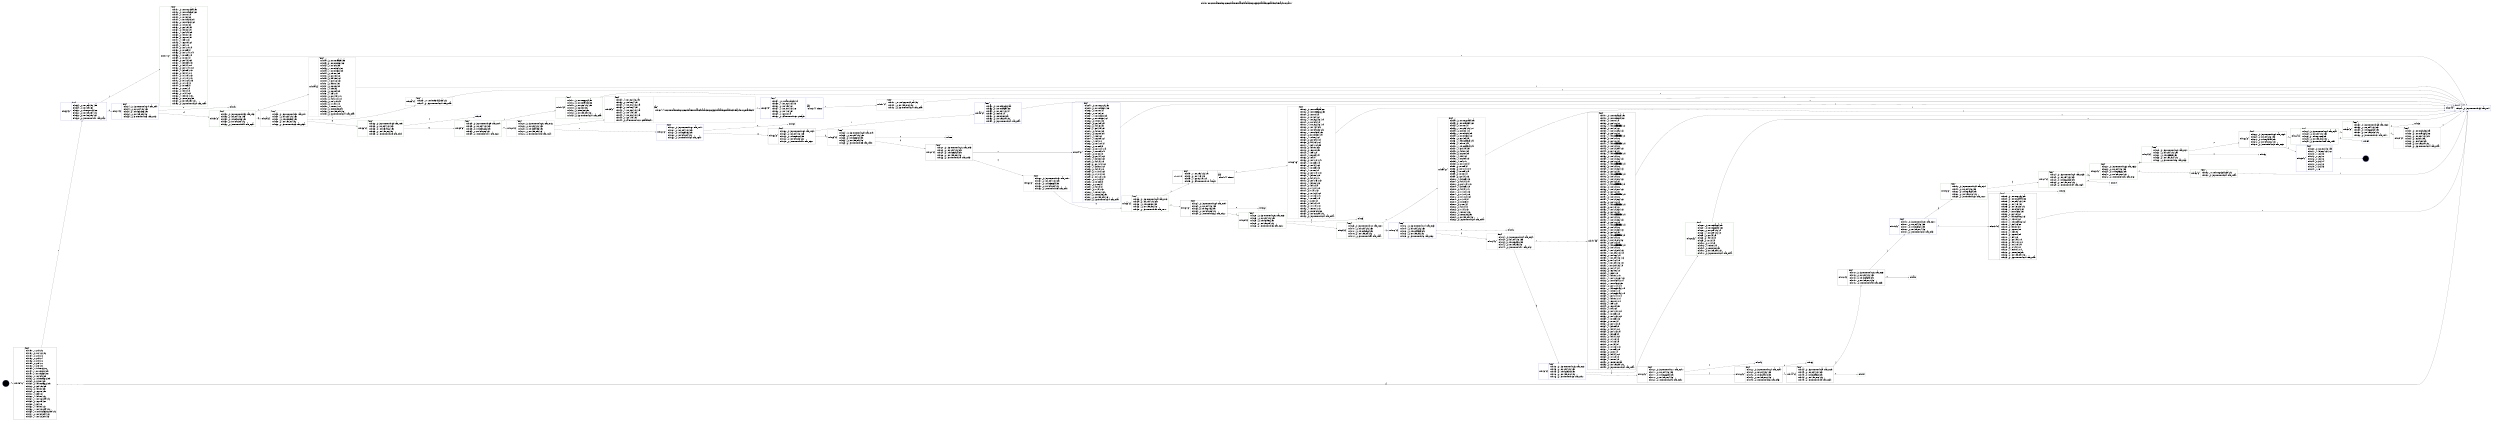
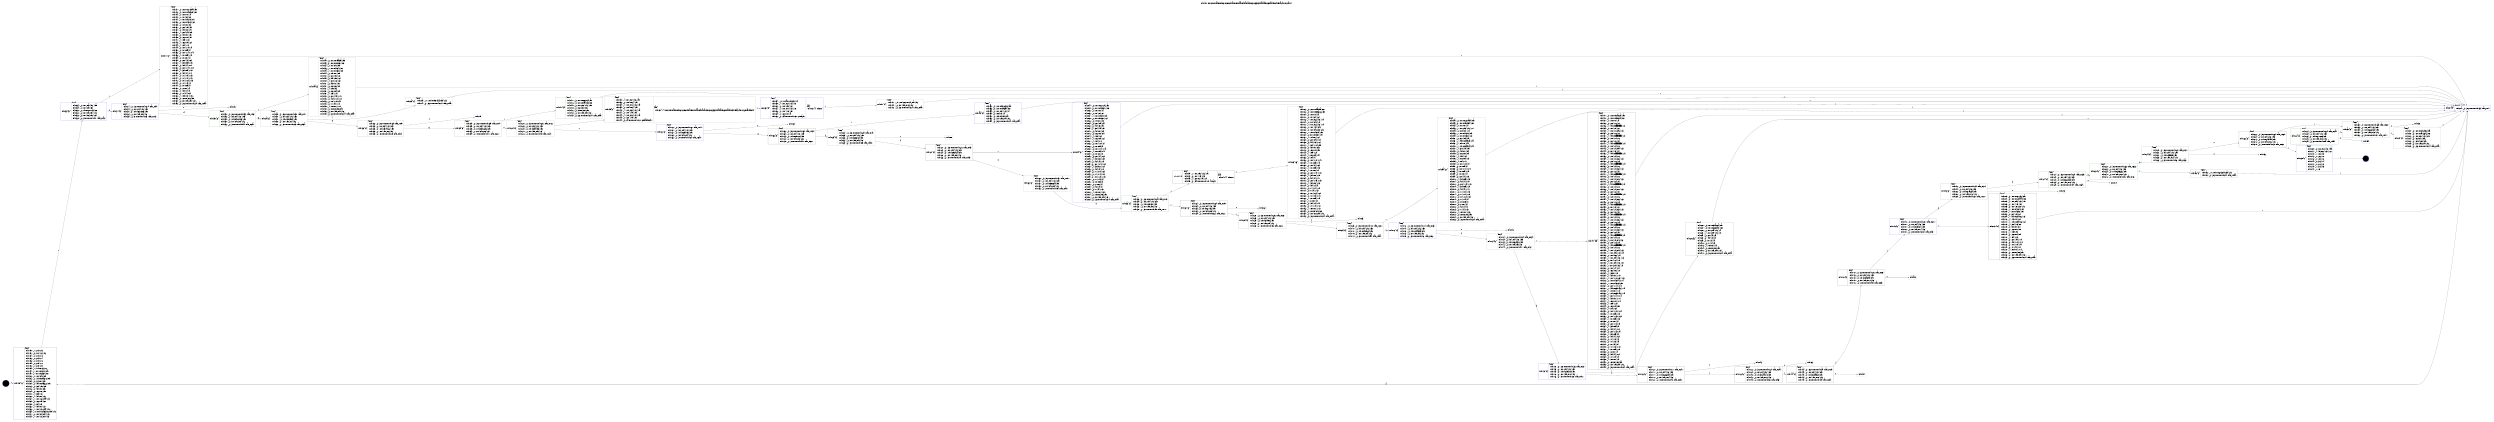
(2288, 138) -> (2310, 125)
